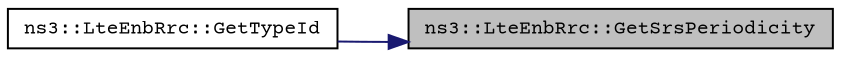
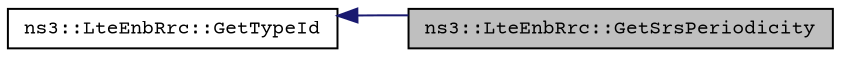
(363, 42) -> (383, 15)
